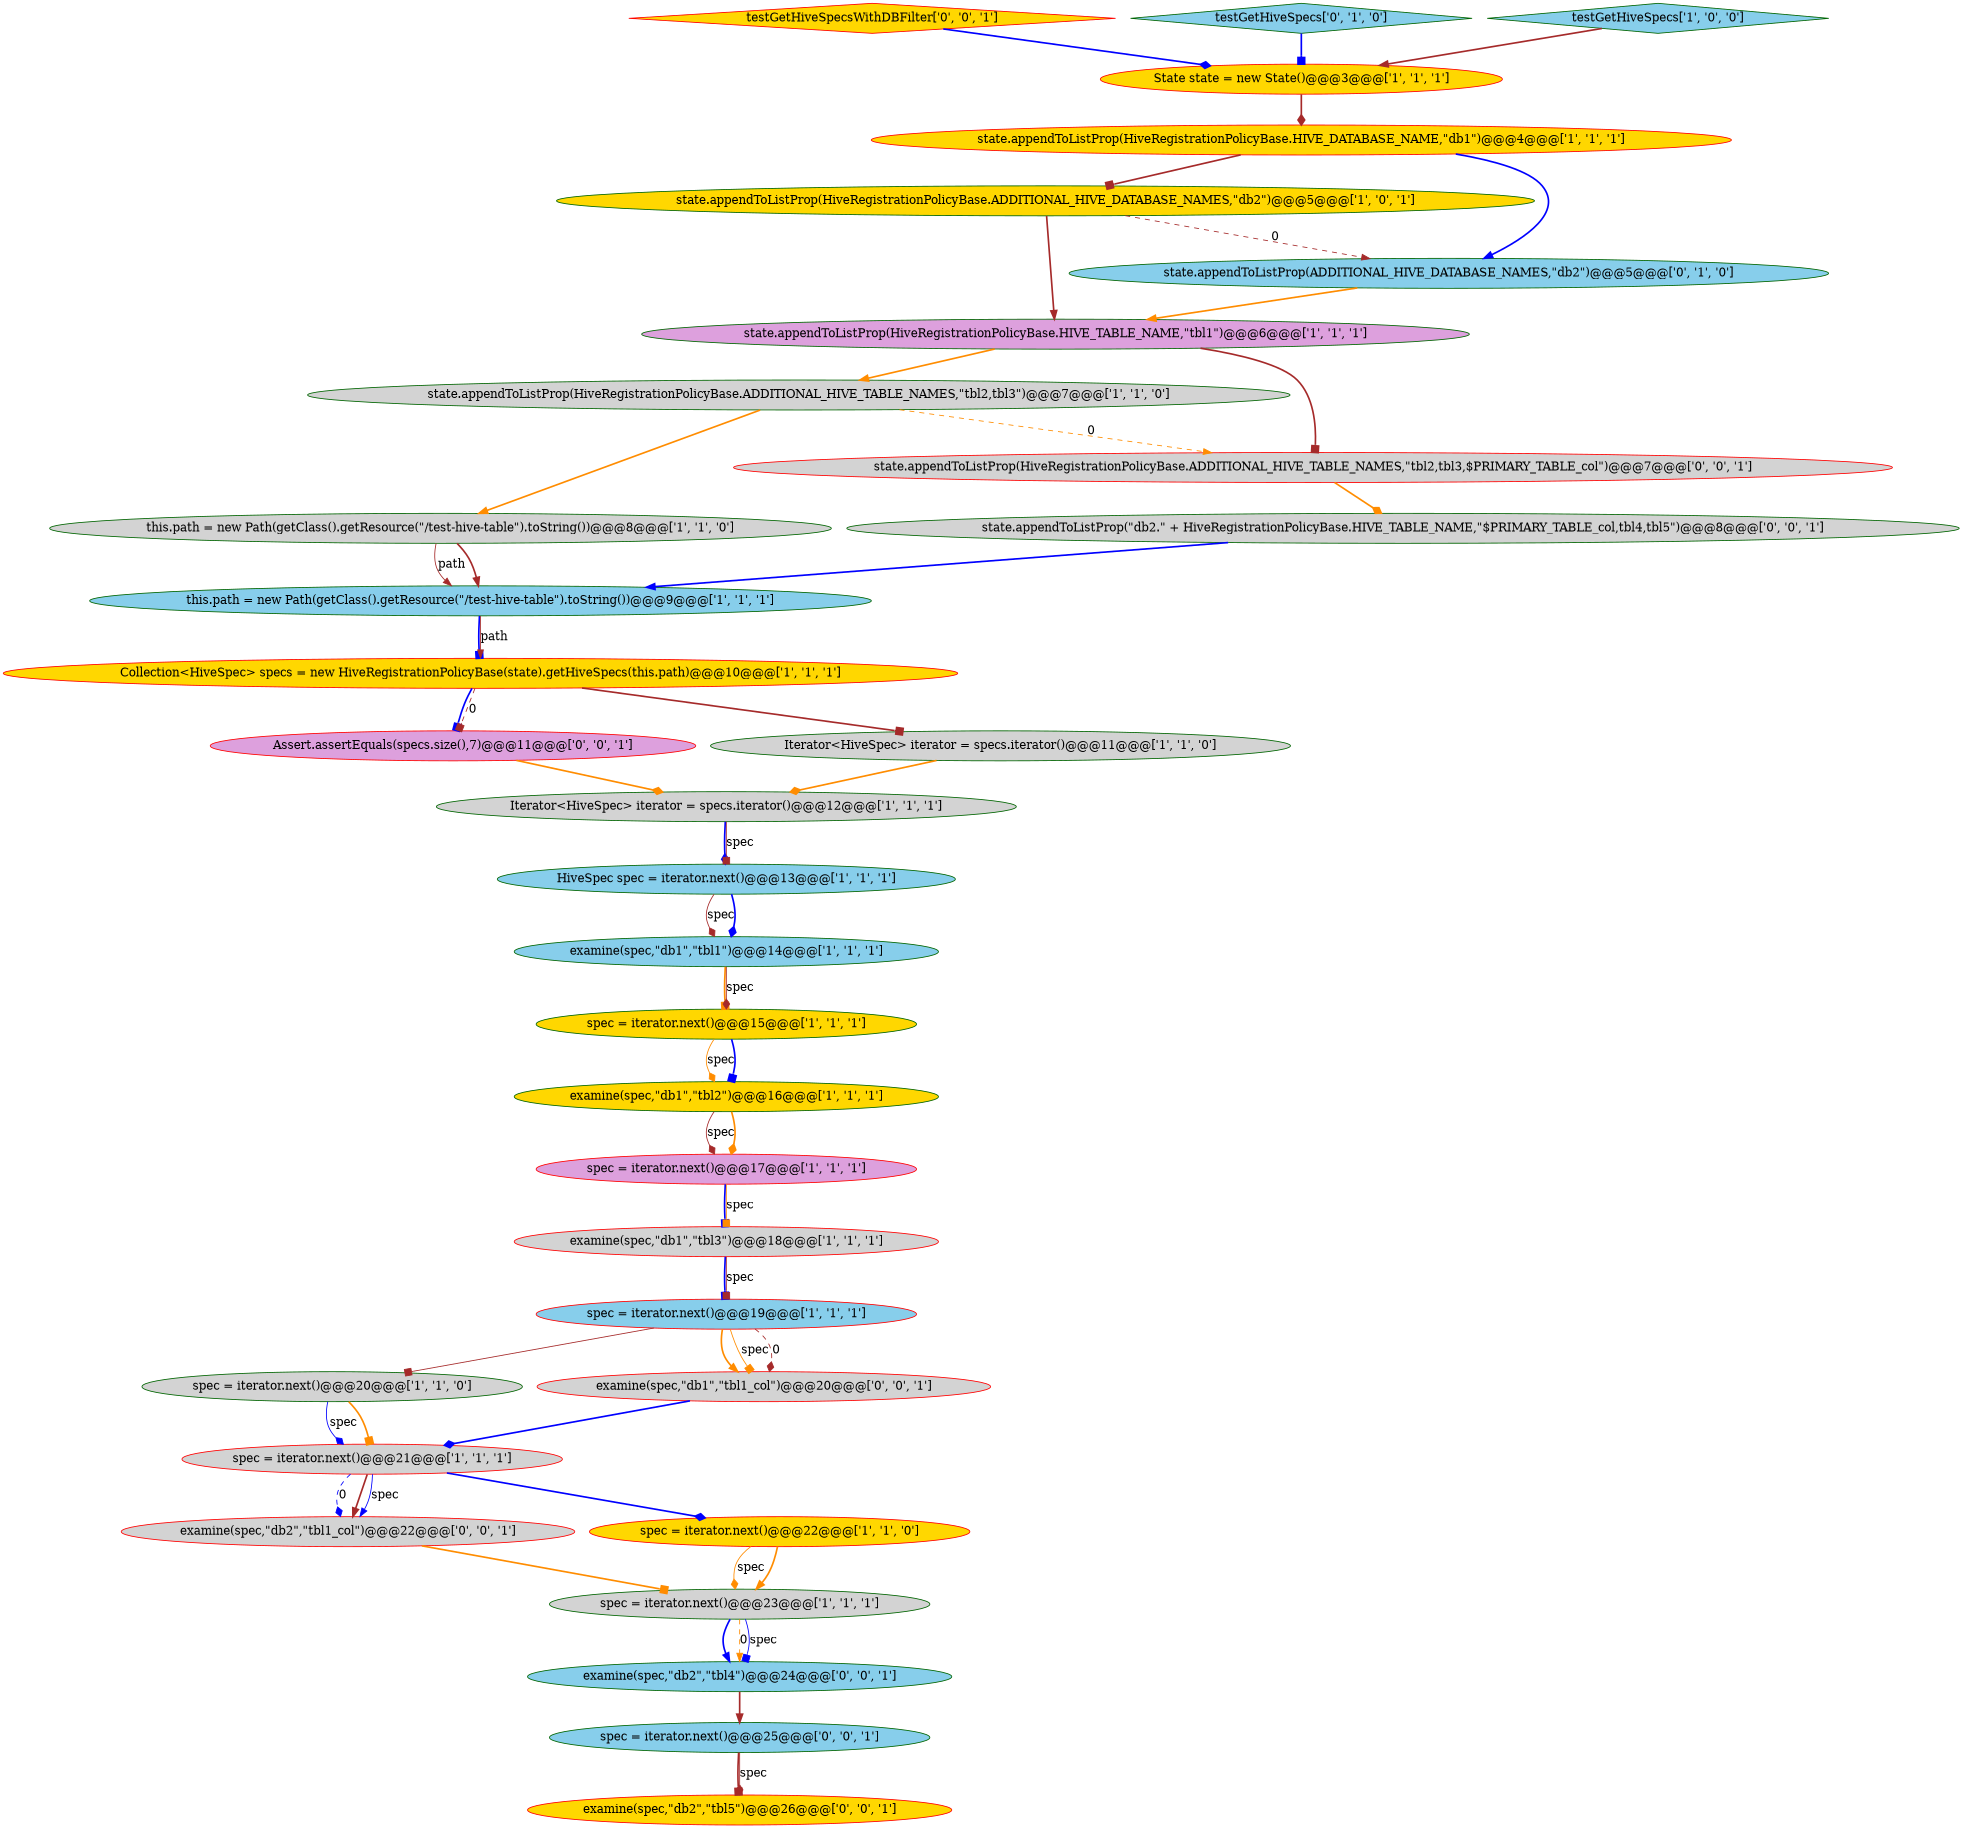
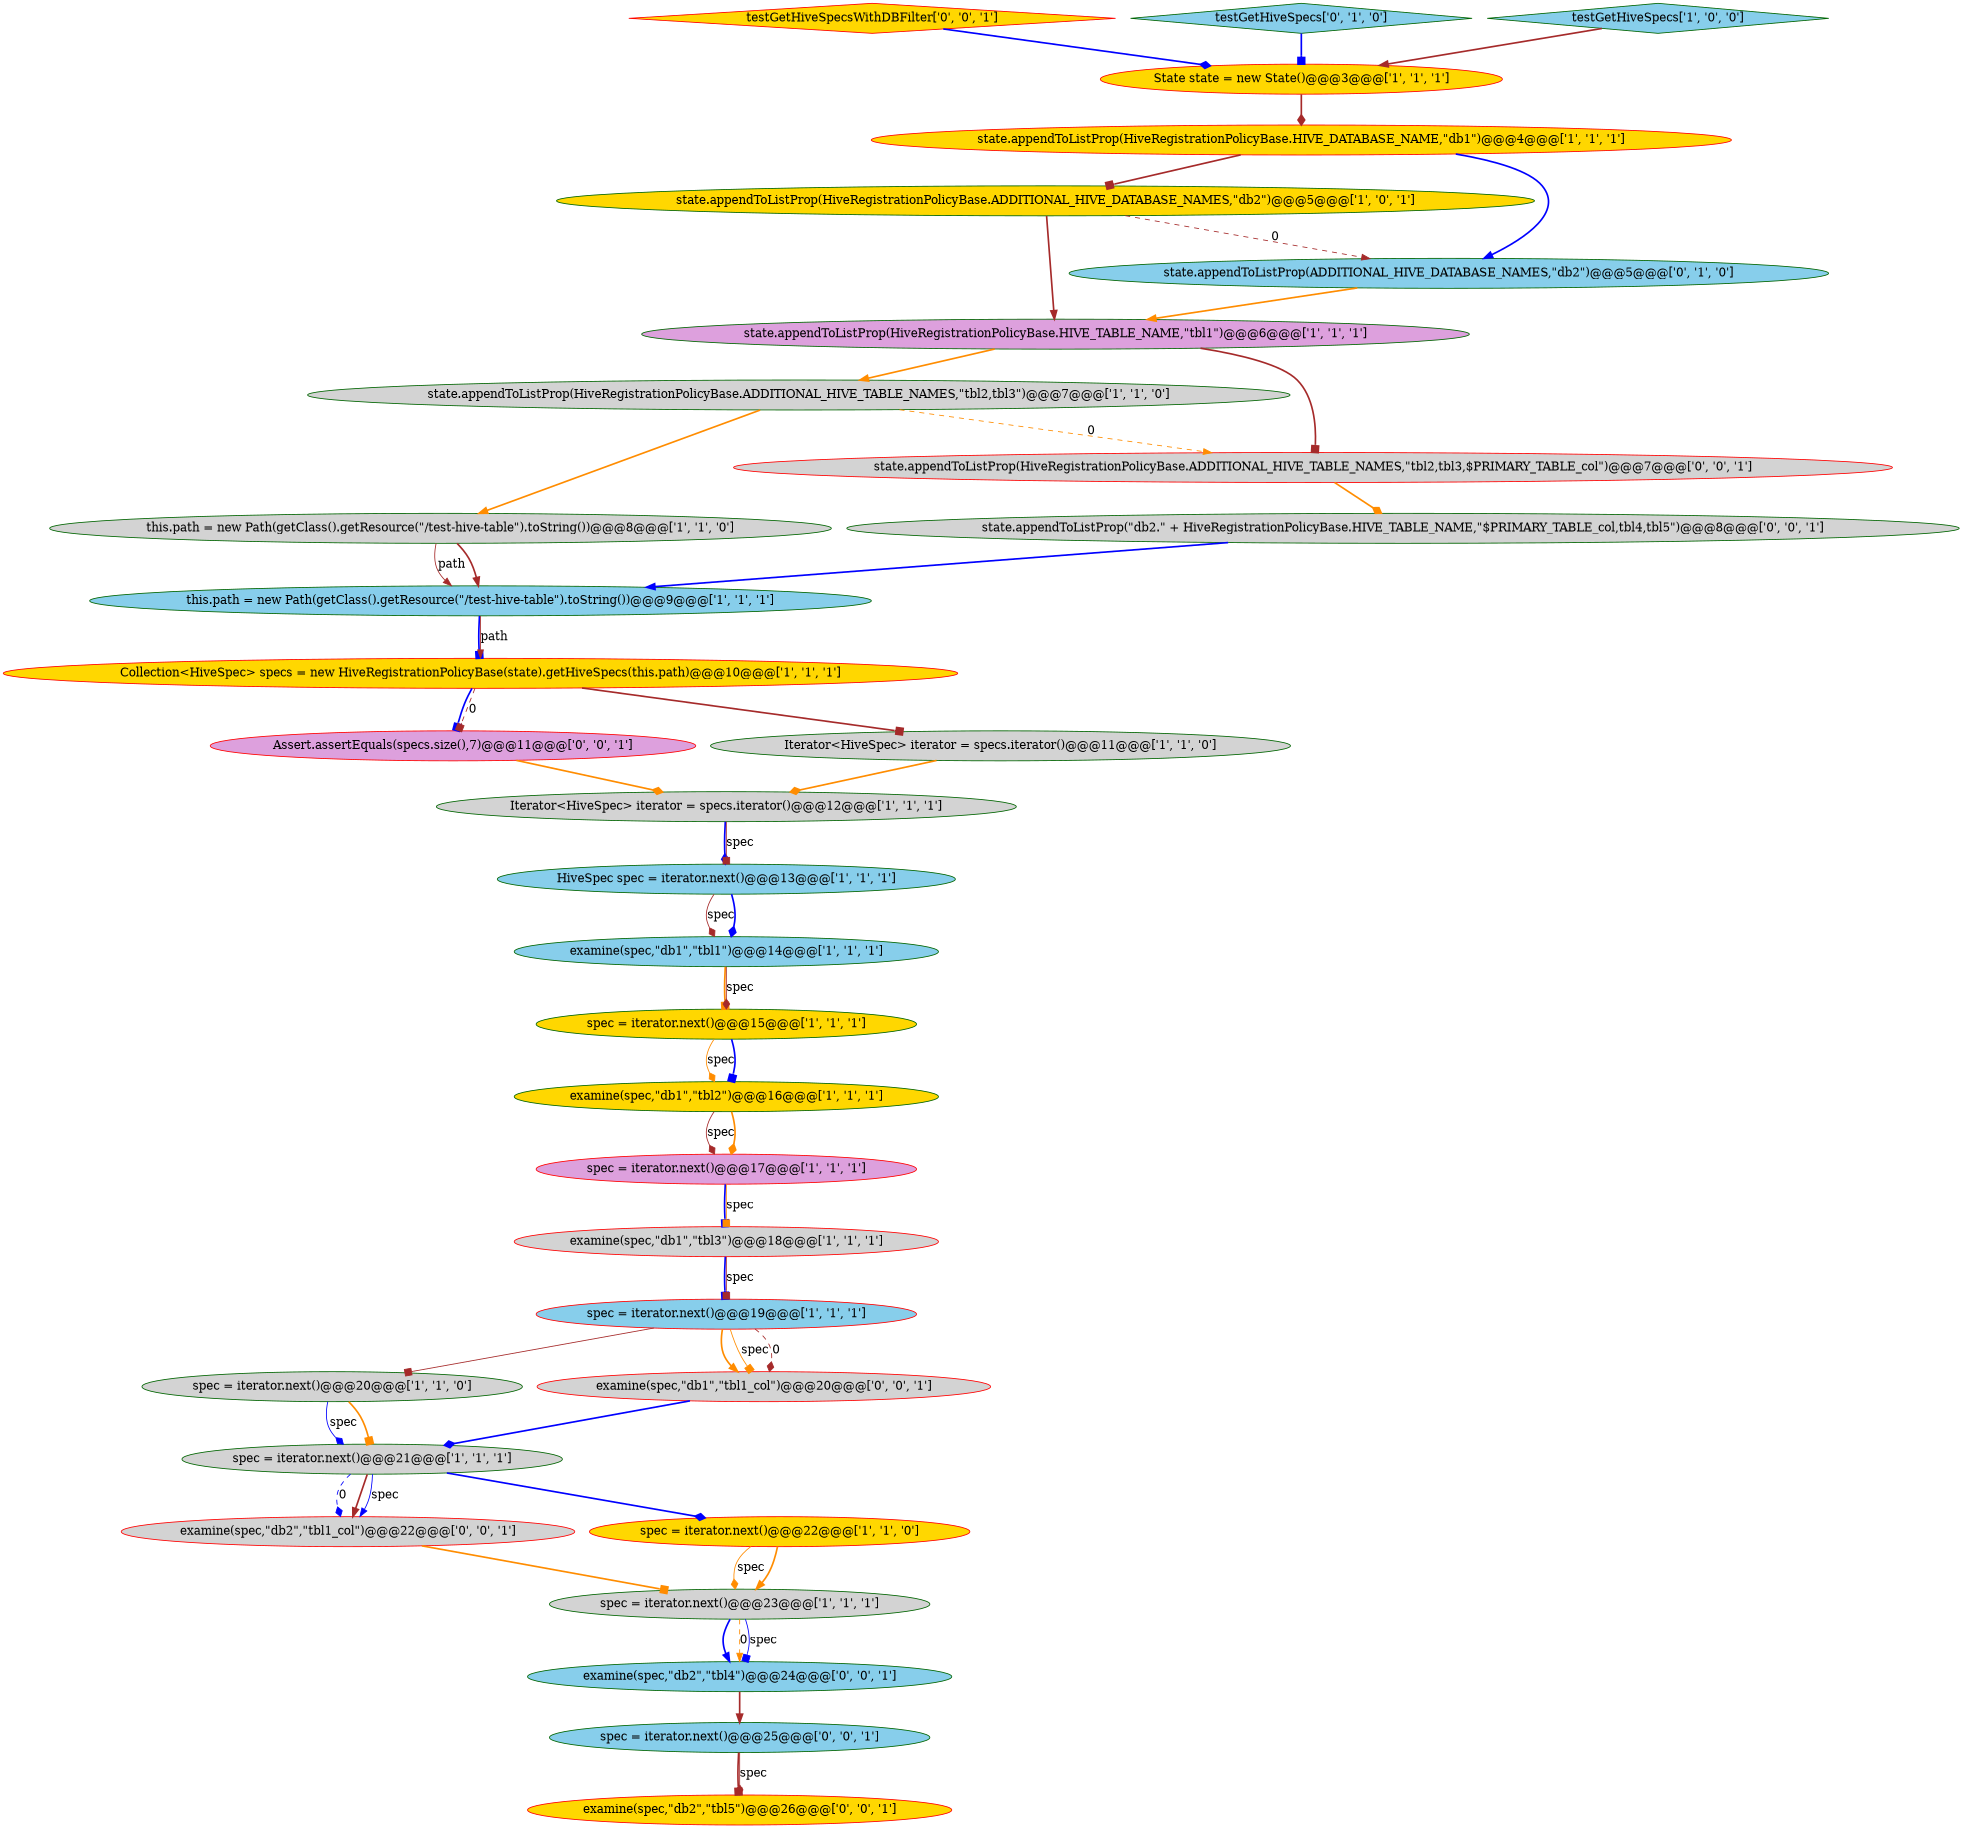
(372, 1459) -> (372, 1459)
